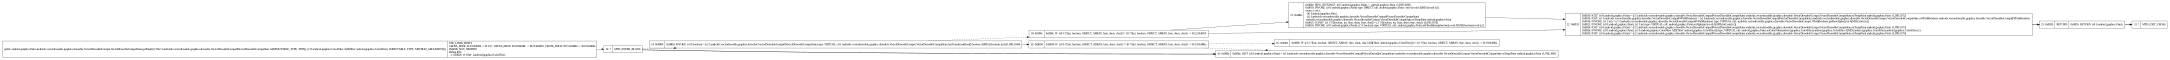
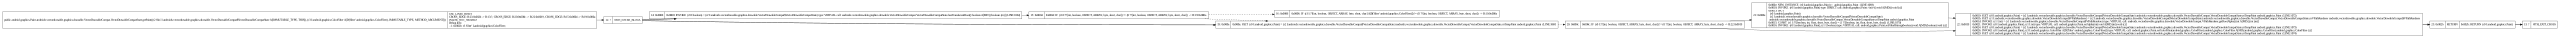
(978, 39) -> (1561, 25)
(658, 48) -> (658, 19)
